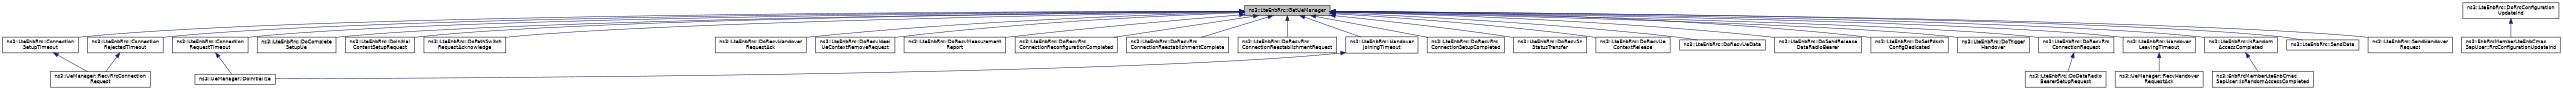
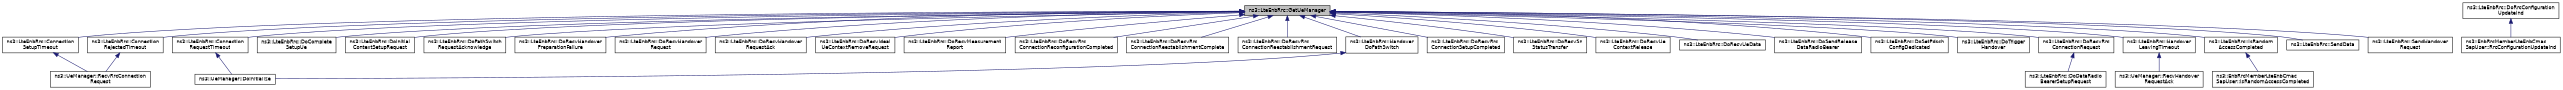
none -> (560, 45)
none -> (661, 45)
(1382, 45) -> (1382, 45)
